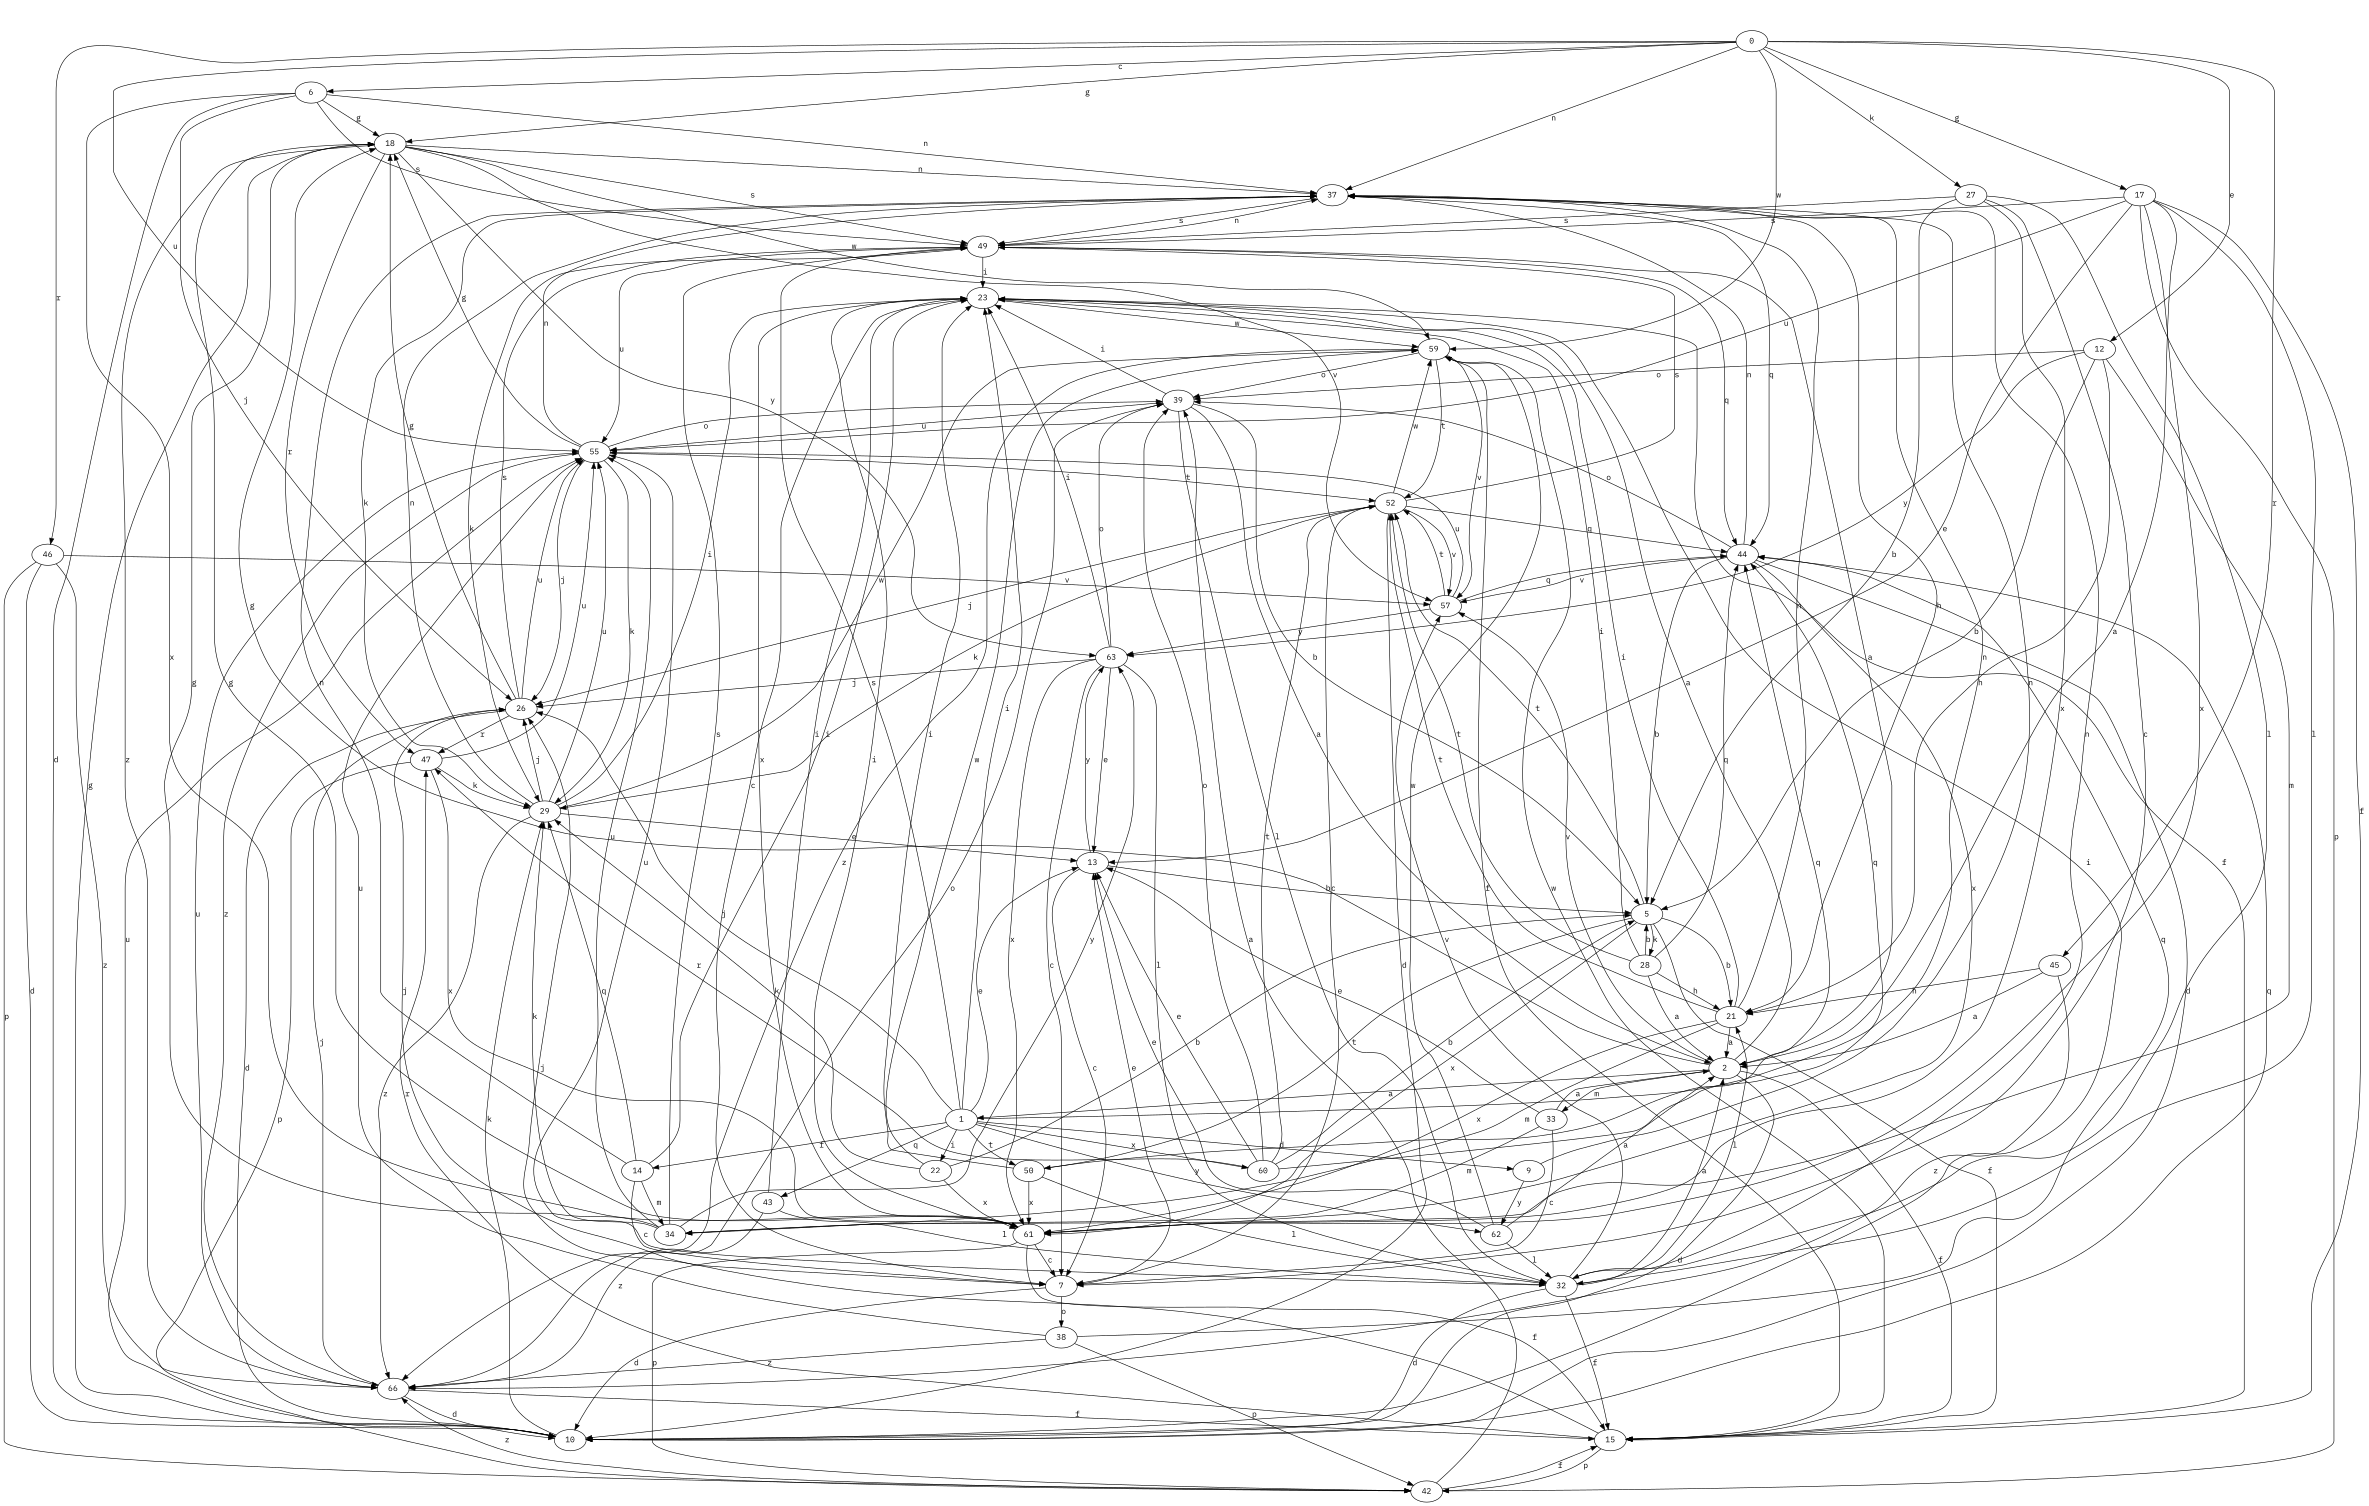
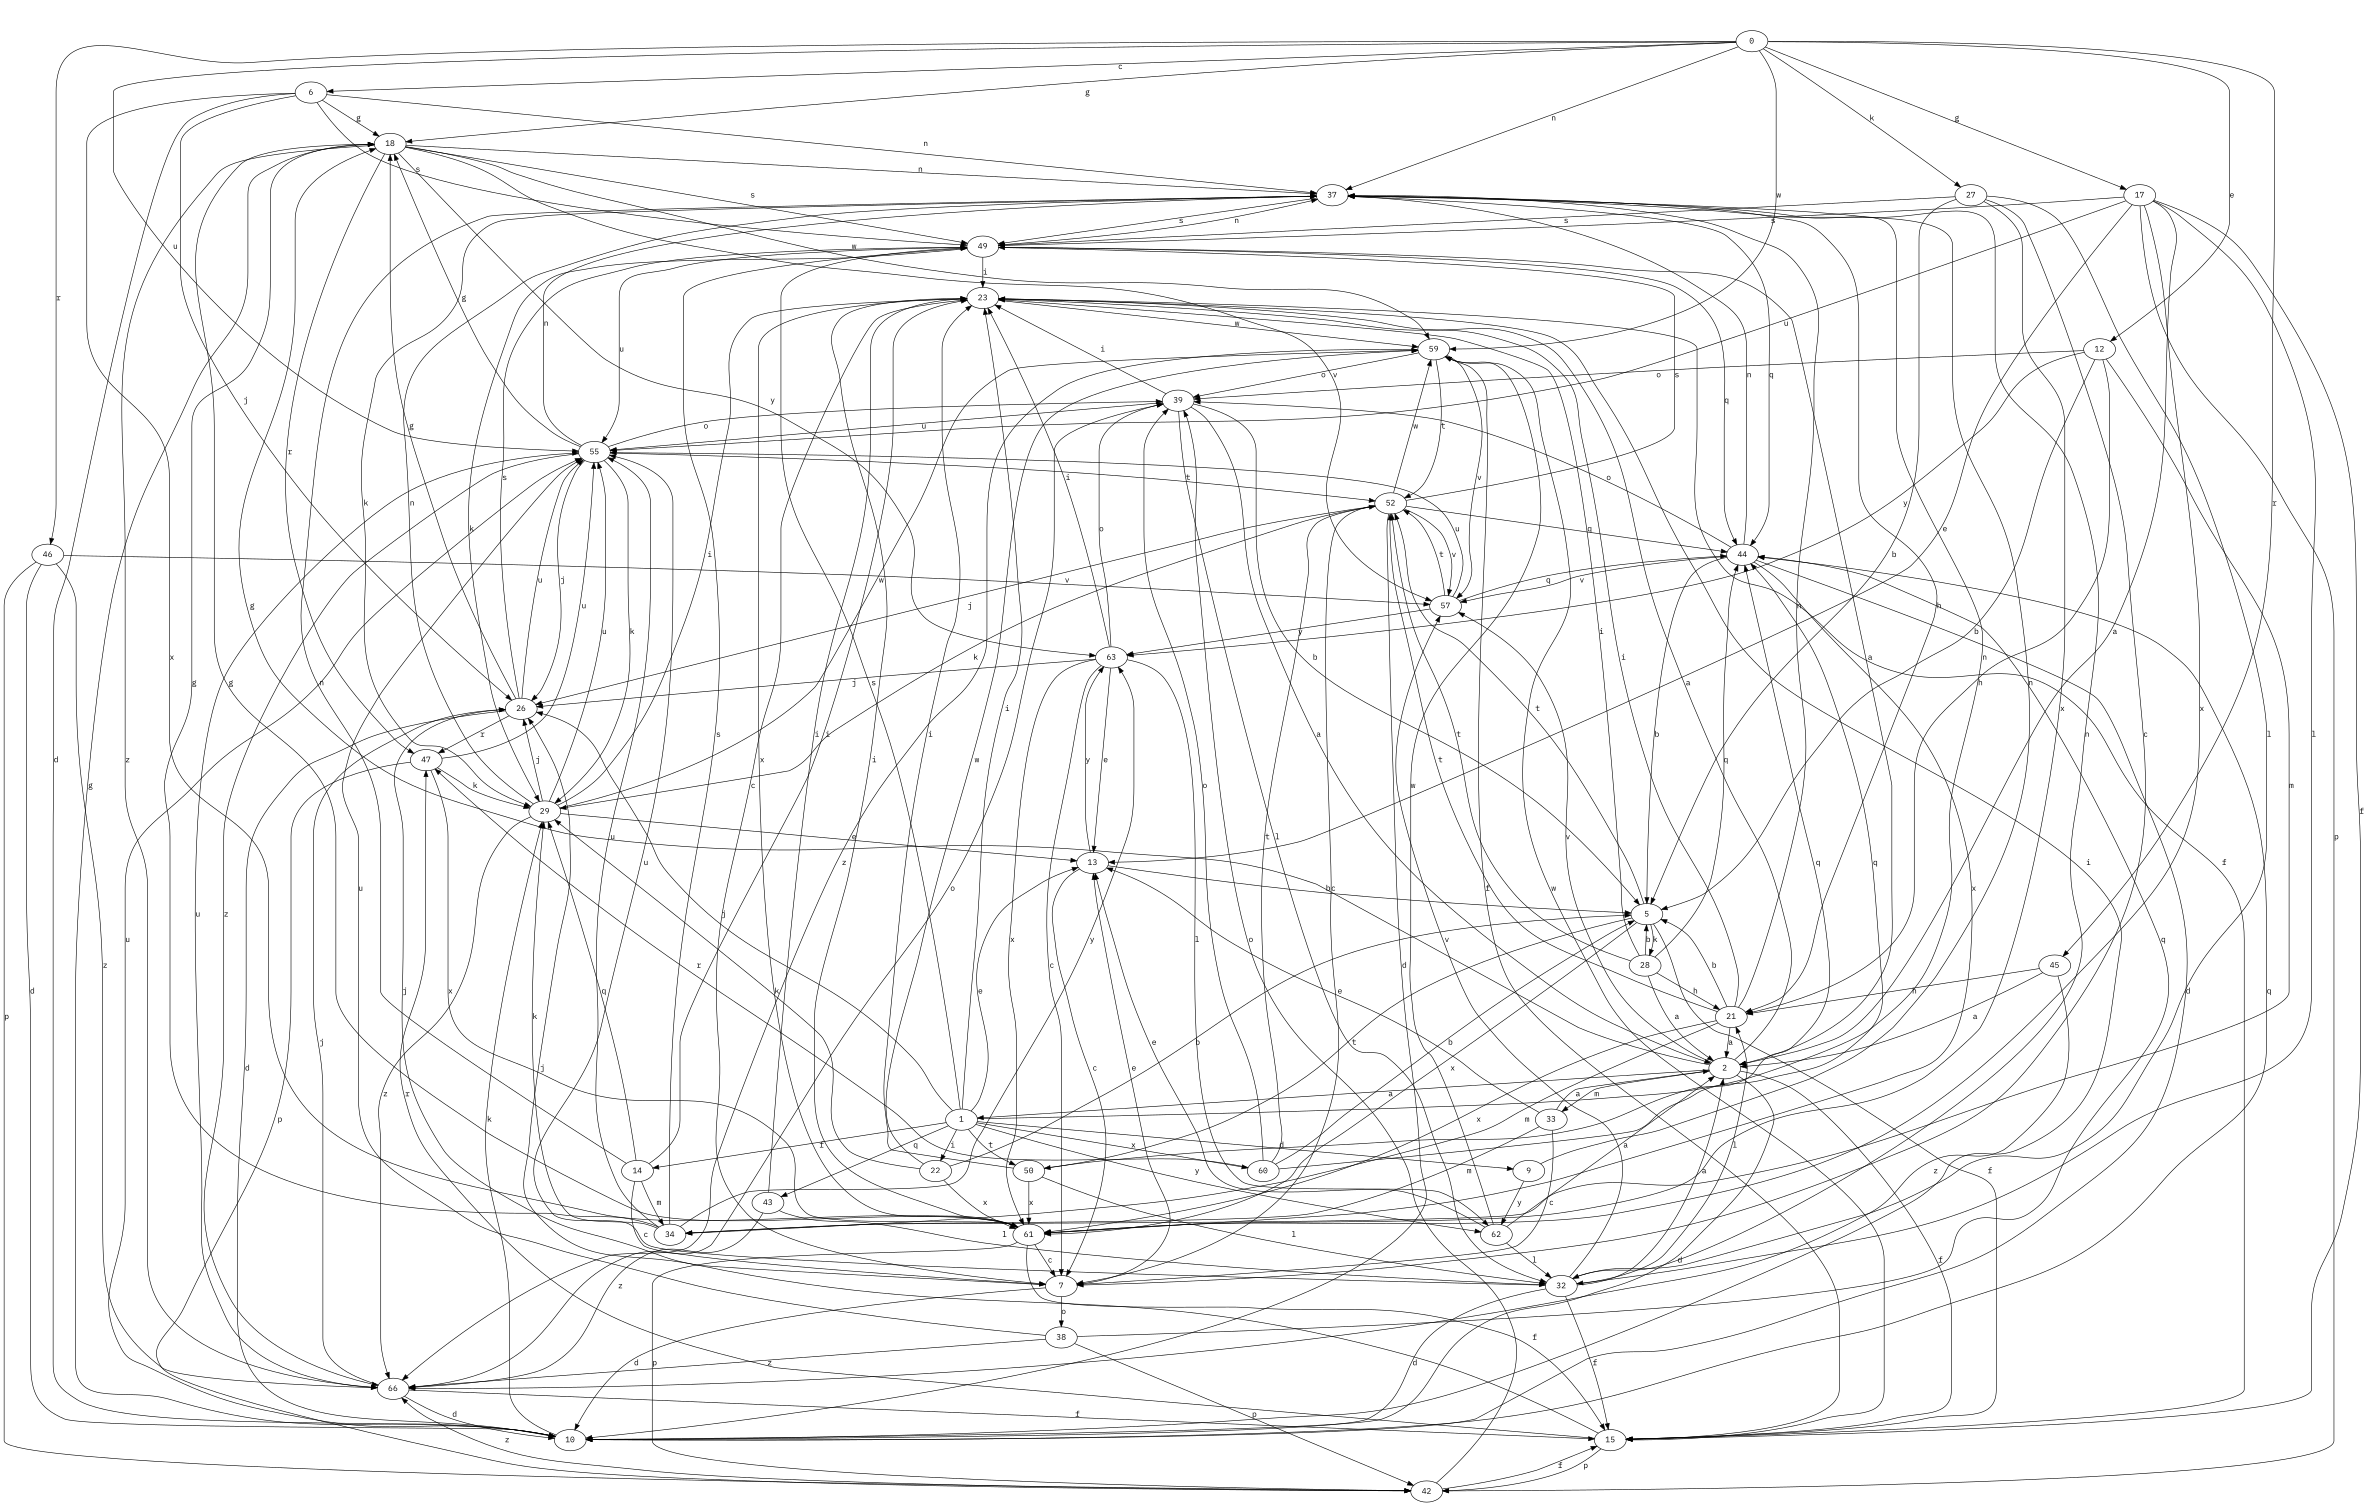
(1251, 940) -> (1251, 940)
(1712, 946) -> (1704, 958)
(1173, 1023) -> none
(1168, 1097) -> (1195, 1017)
